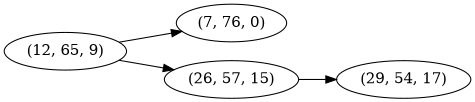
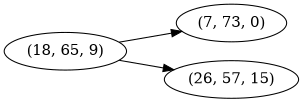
(231, 23) -> (231, 23)
(65, 51) -> (65, 51)
(404, 79) -> none
